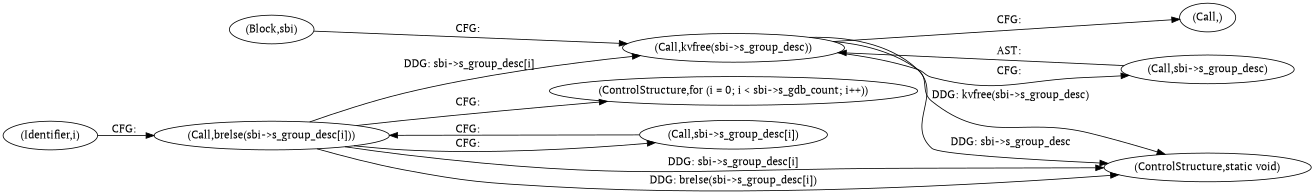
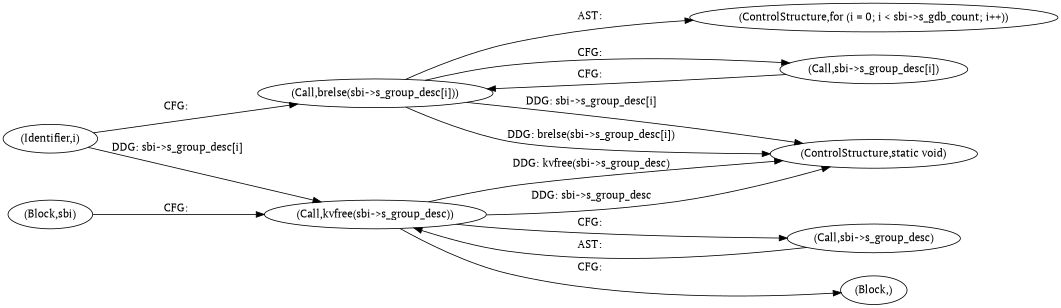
(1208, 18) -> (874, 290)
(469, 80) -> (201, 174)
(469, 102) -> (591, 16)
